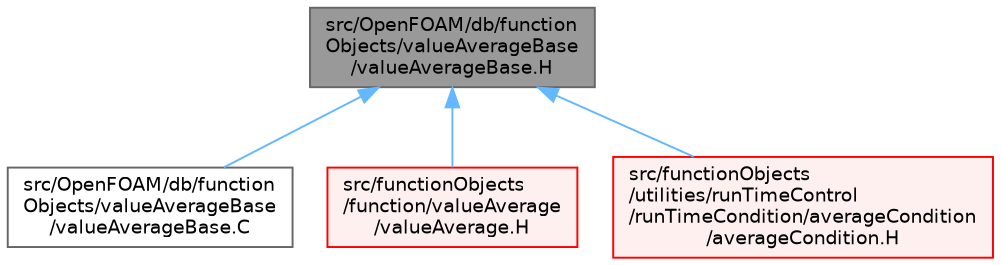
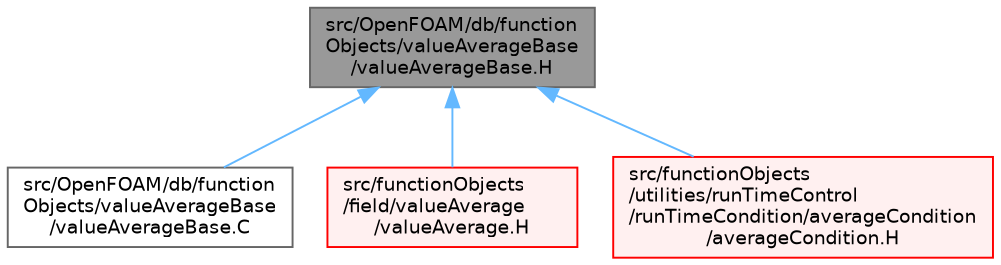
(452, 207) -> (452, 207)
